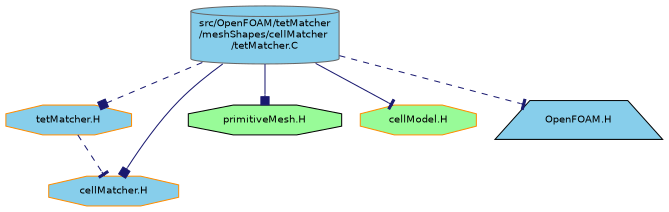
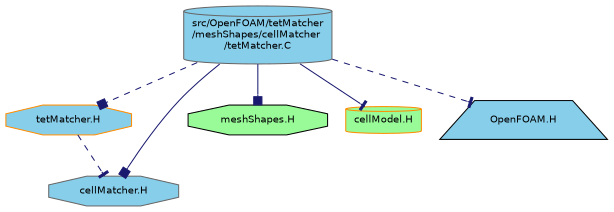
(265, 120) -> (258, 120)
(418, 120) -> (384, 120)
(114, 191) -> (114, 191)
